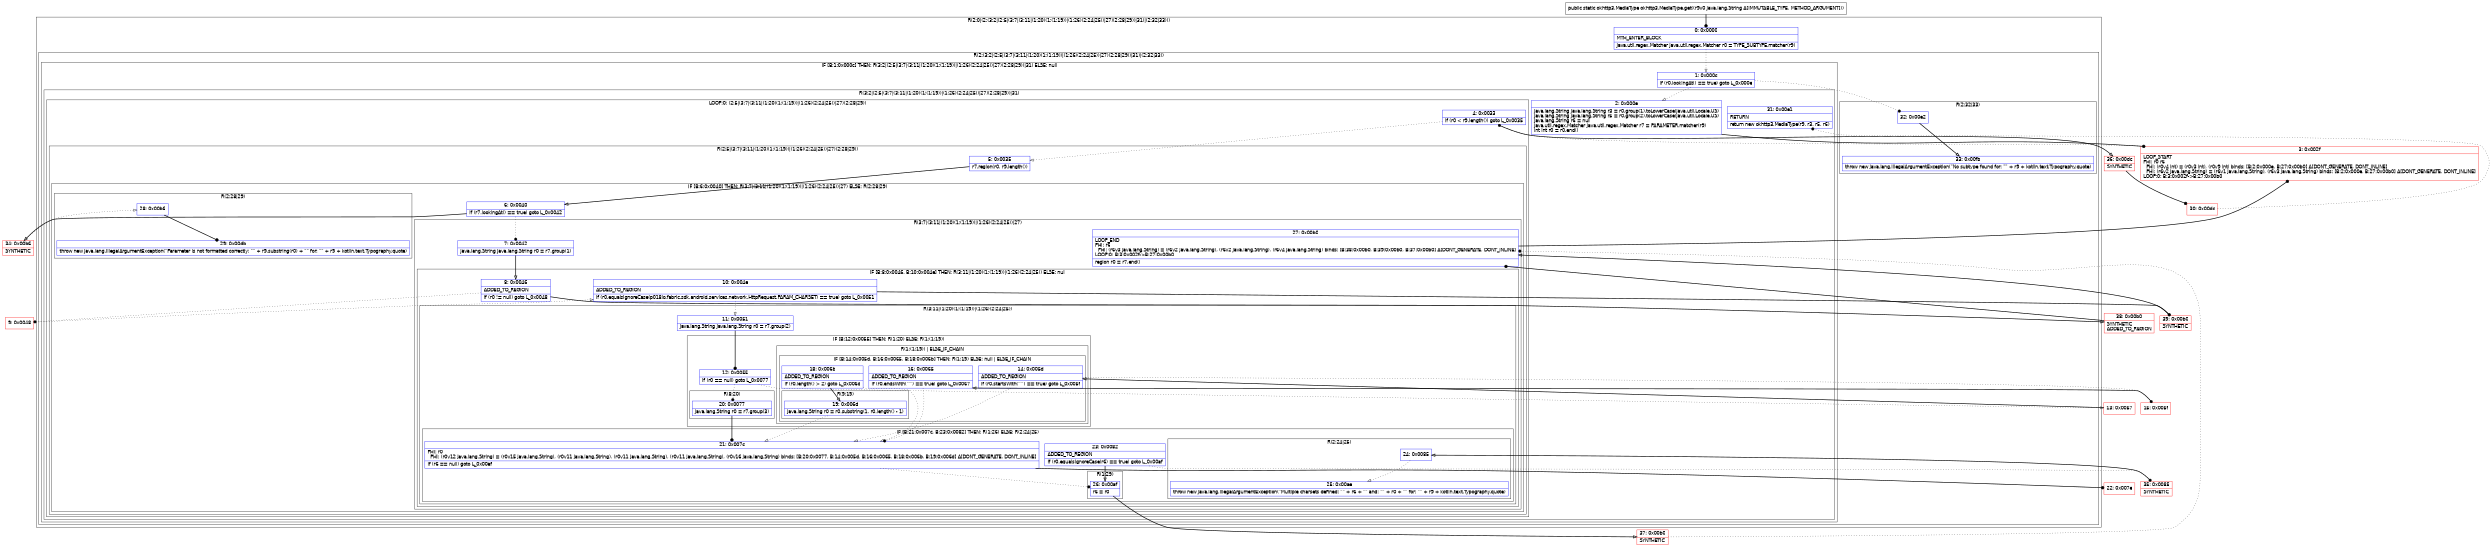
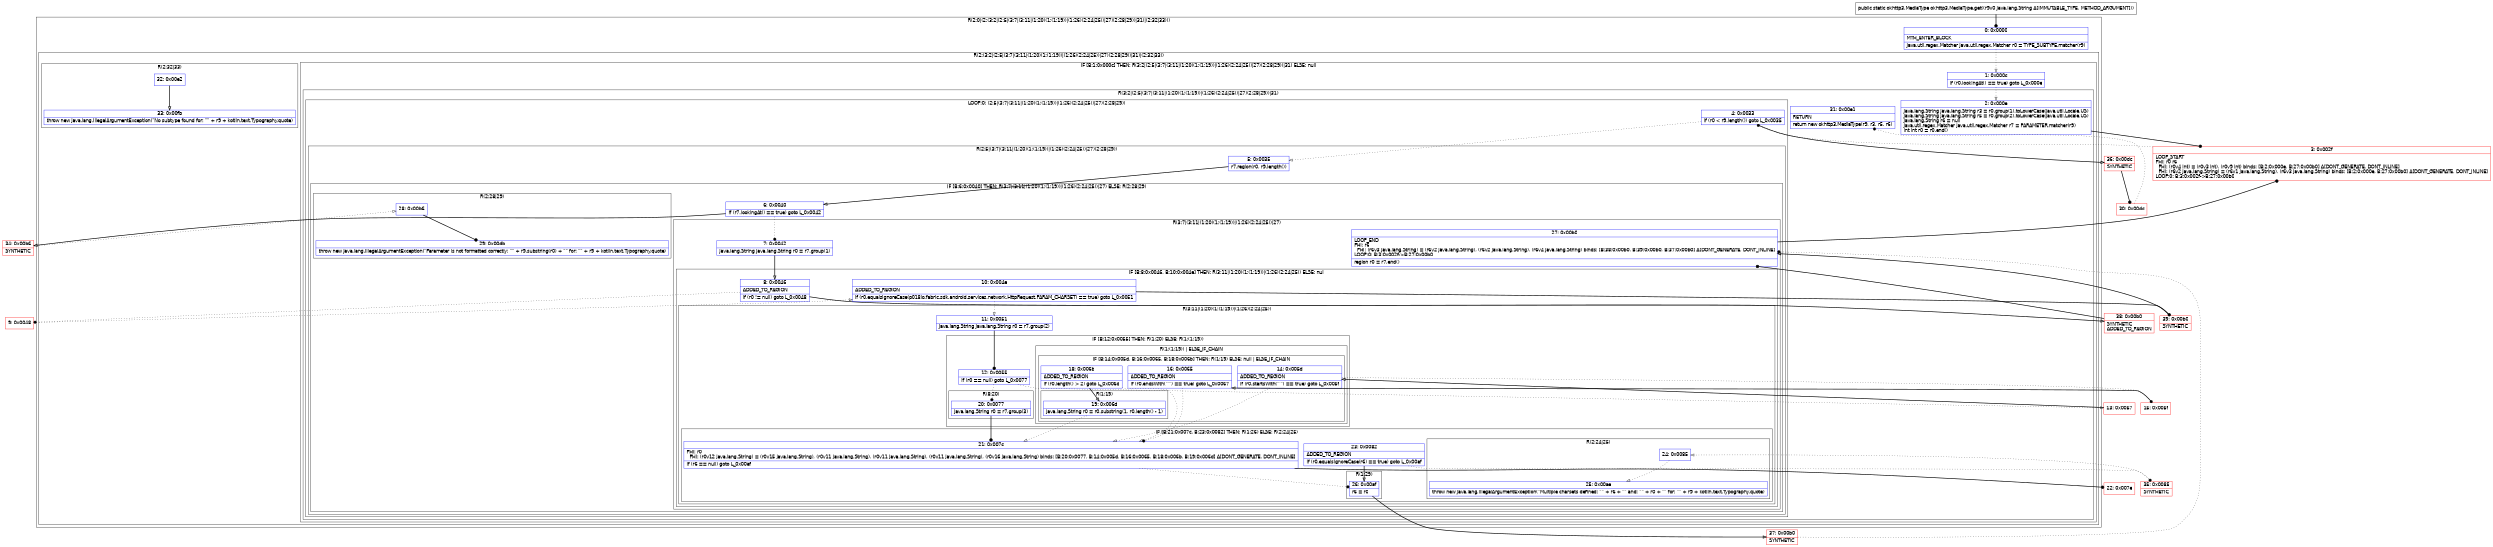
(1824, 88) -> none
(845, 395) -> (1104, 395)
(1795, 458) -> (1925, 456)
